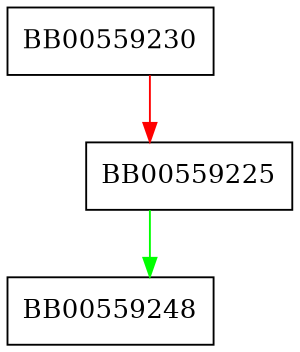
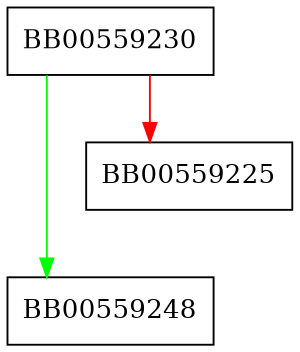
(150, 234) -> (47, 167)
